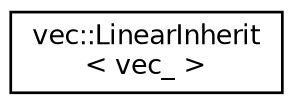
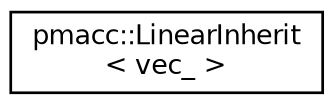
(147, 52) -> (167, 52)
